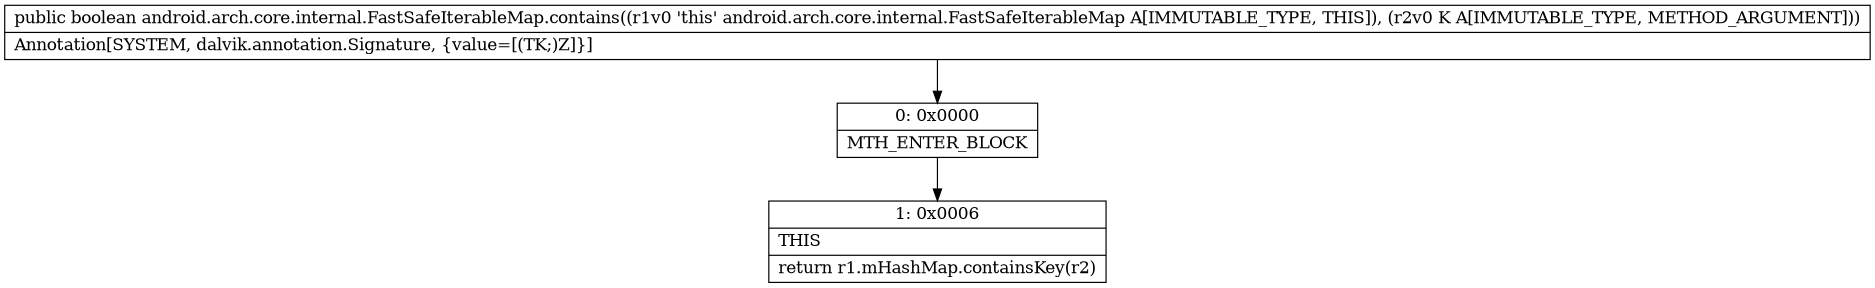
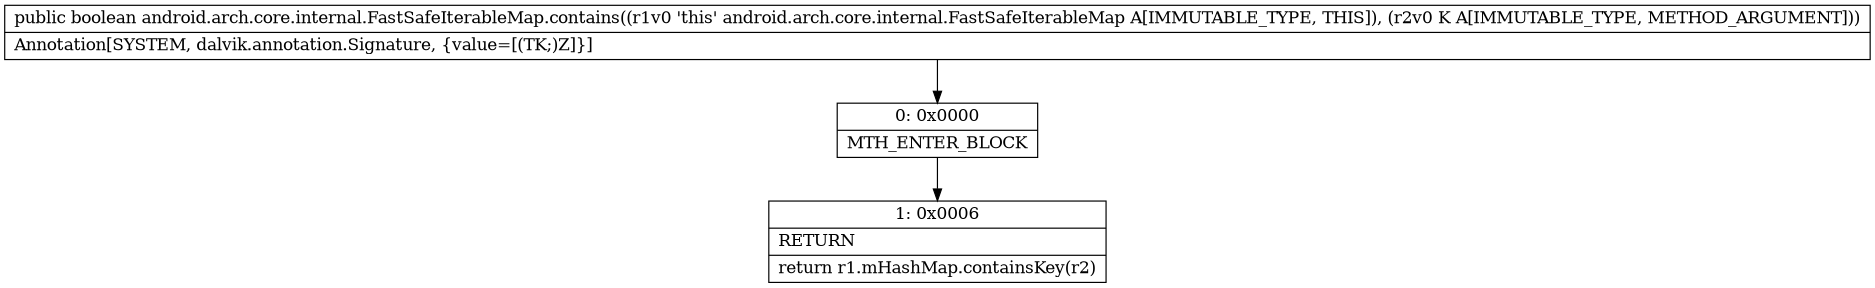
(800, 241) -> (817, 241)
